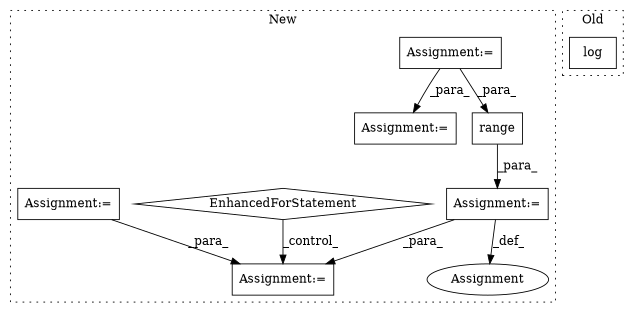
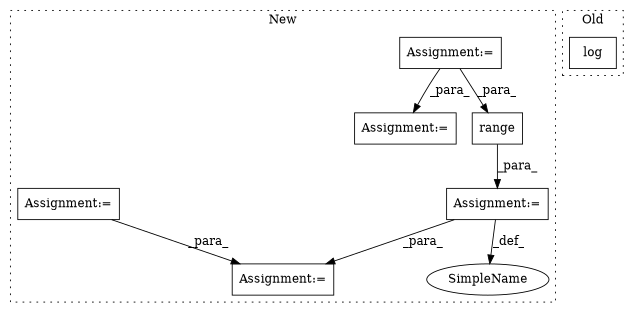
(283, 204) -> none
(488, 280) -> (488, 280)
